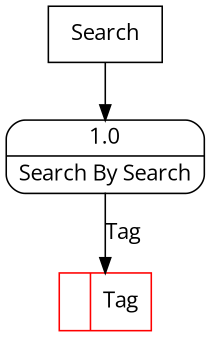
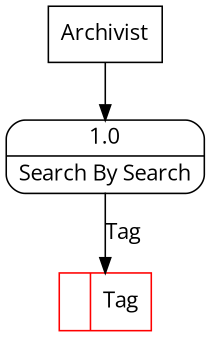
(105, 34) -> (105, 34)
